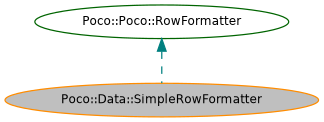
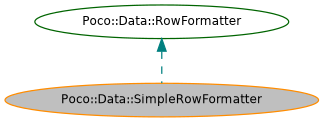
(162, 22) -> (162, 22)
